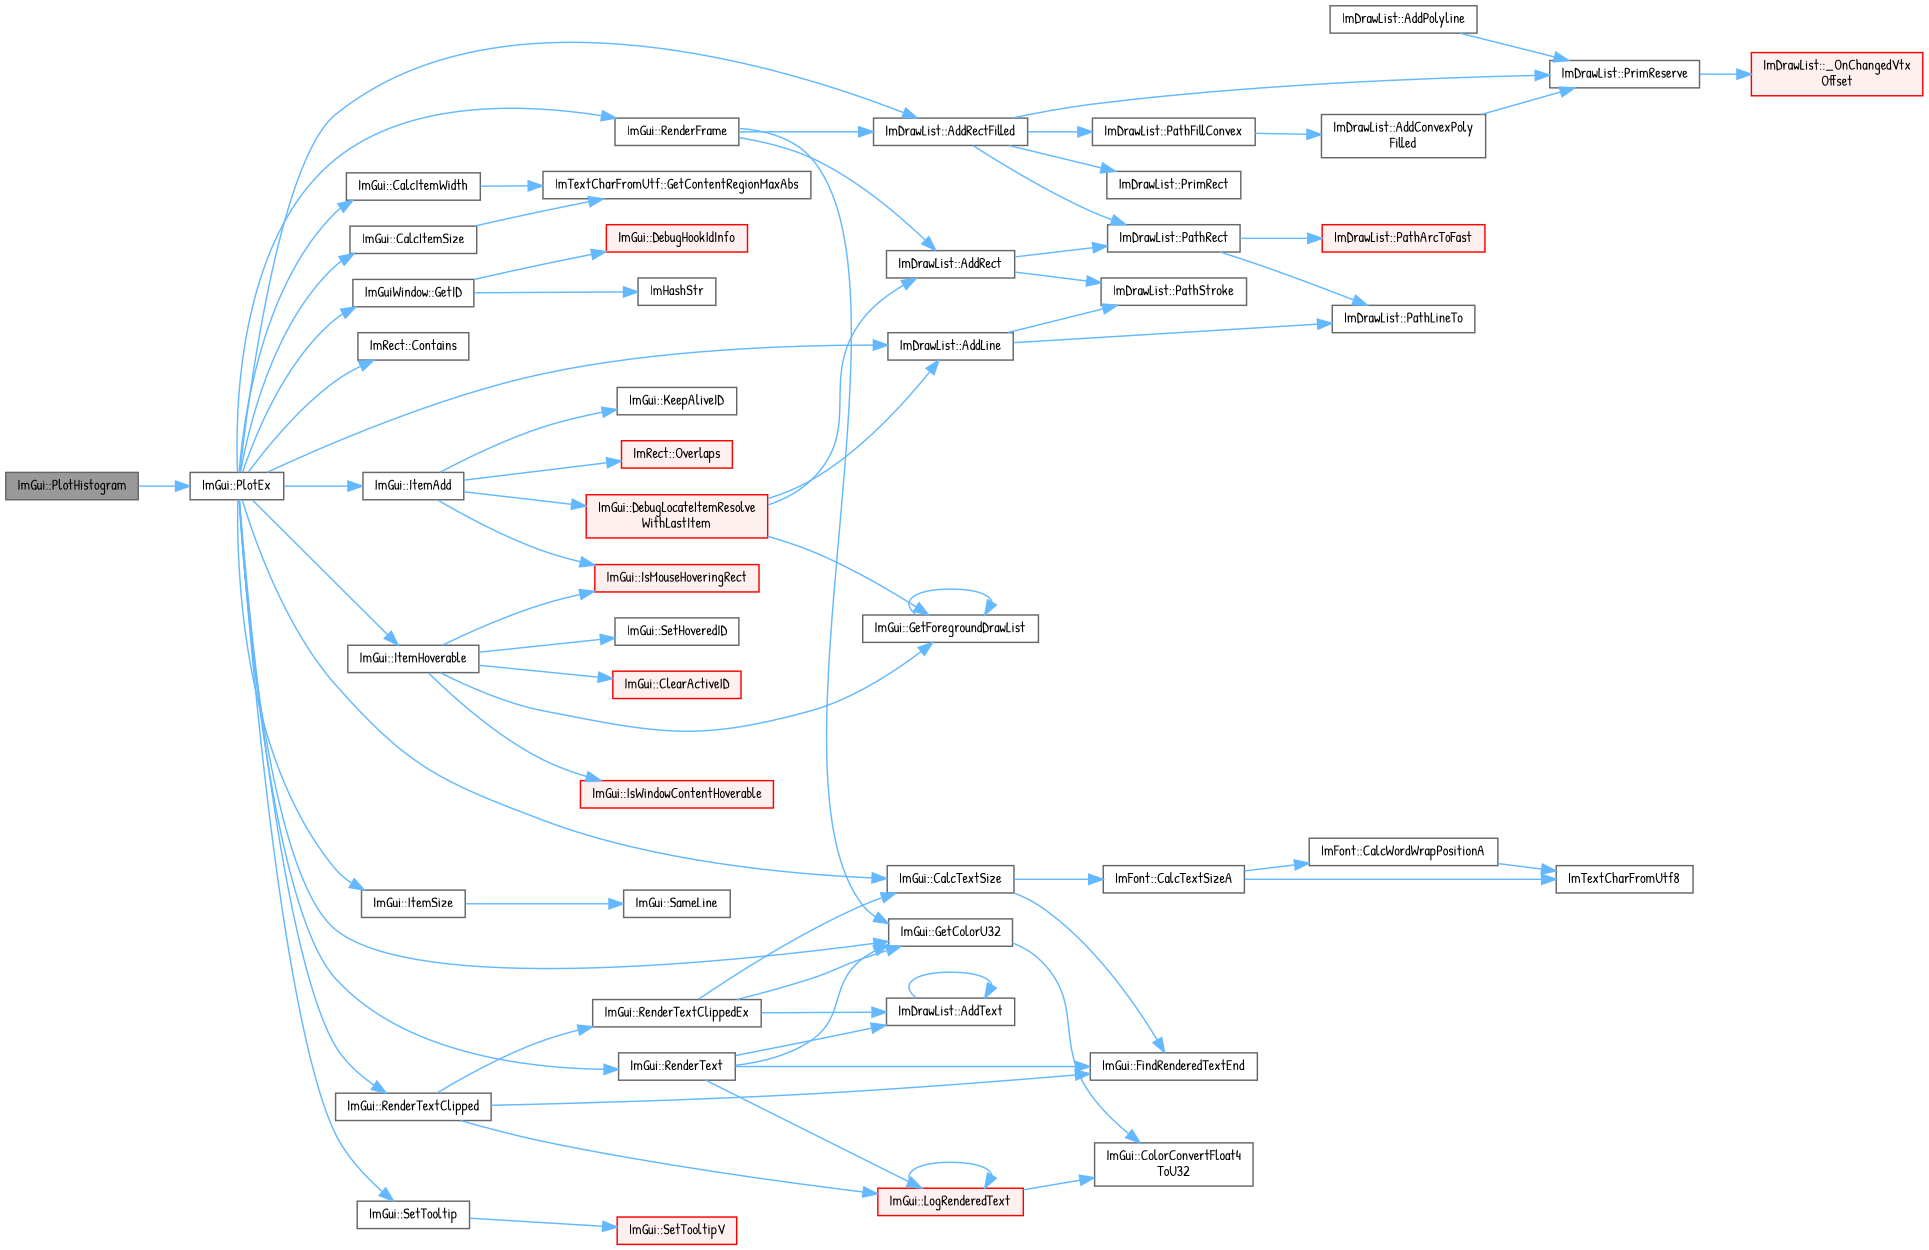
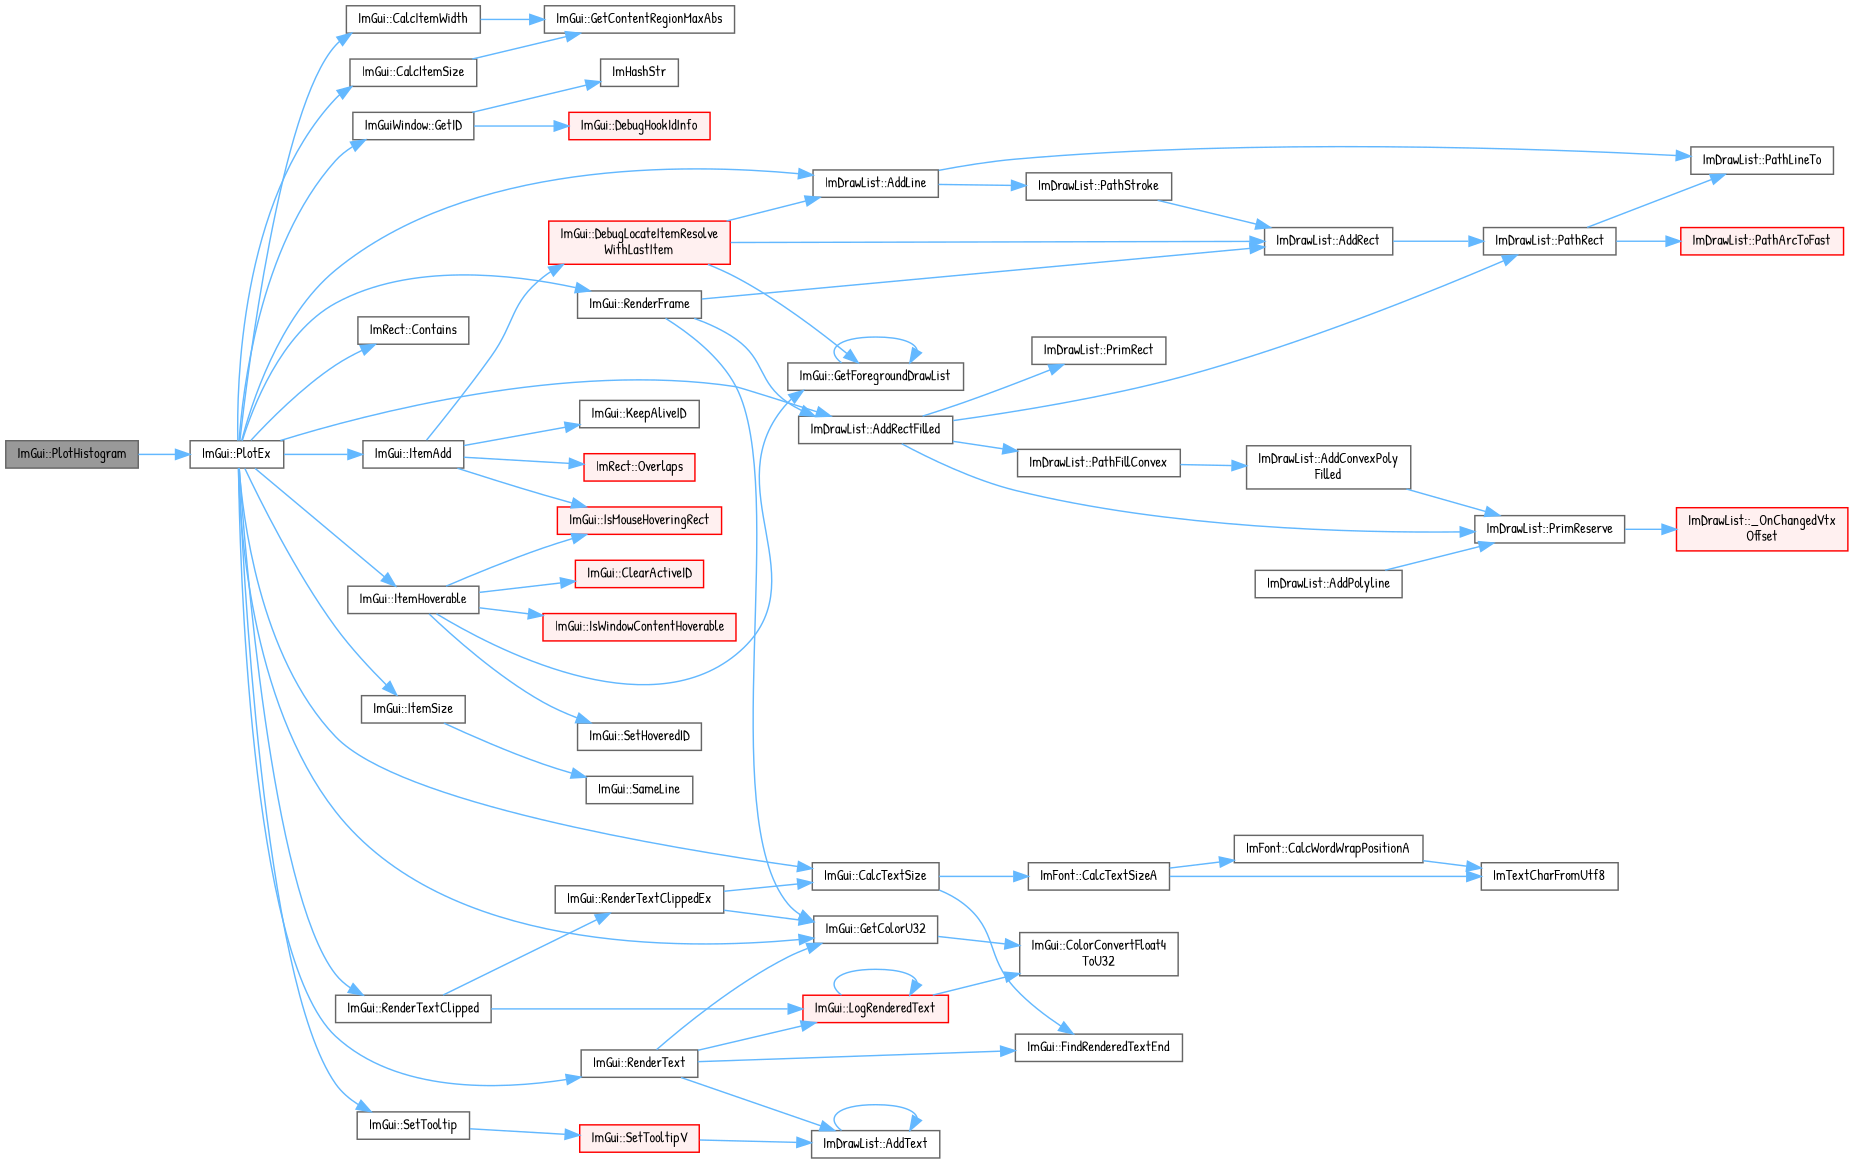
(677, 185) -> (639, 19)
(1051, 277) -> (1207, 212)
(817, 1012) -> (748, 1141)
(783, 1095) -> none
